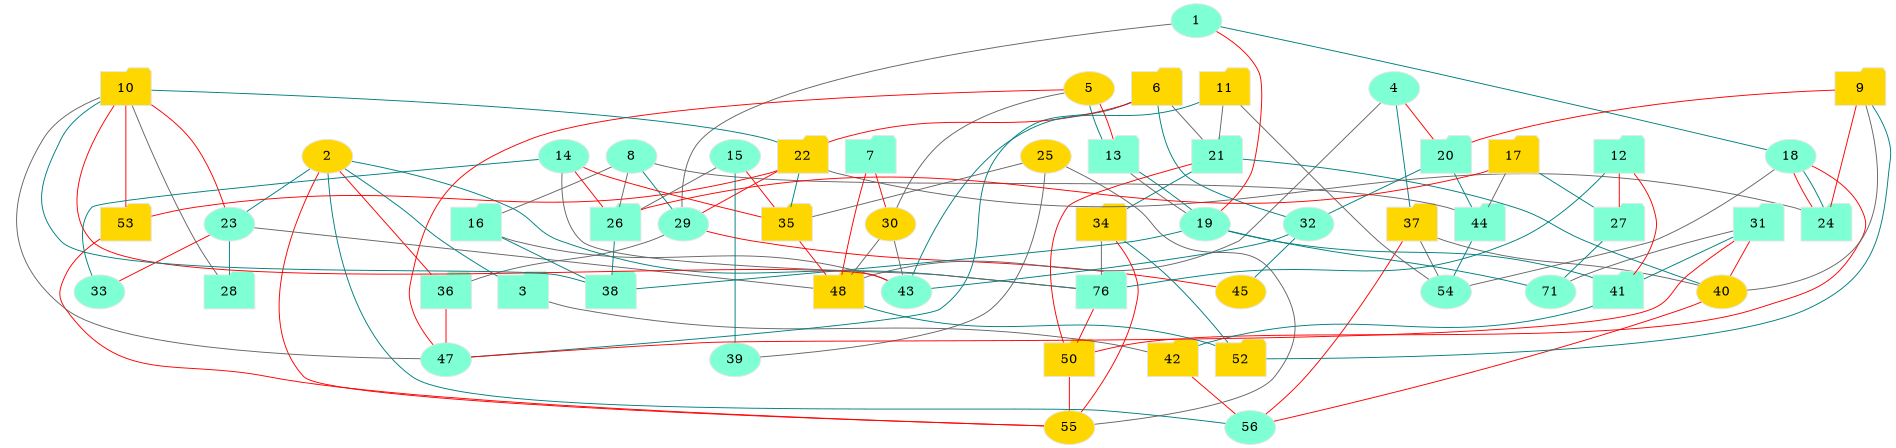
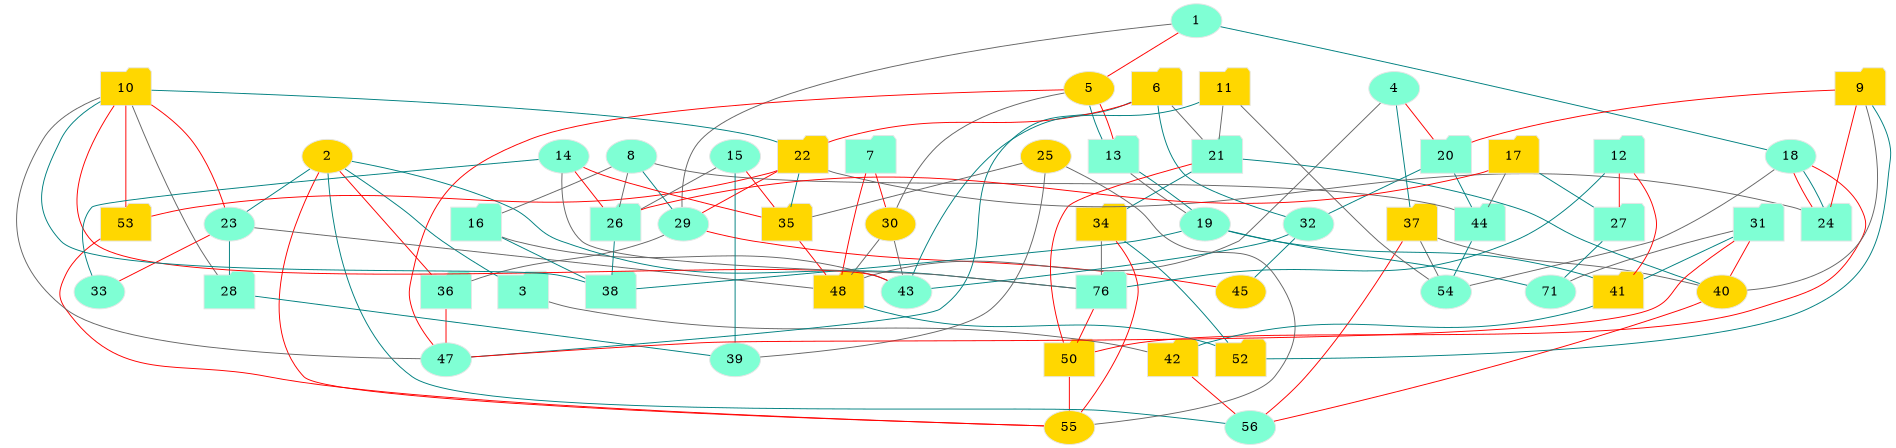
(1261, 117) -> (1143, 55)
(1618, 292) -> (1618, 292)
none -> (483, 326)
